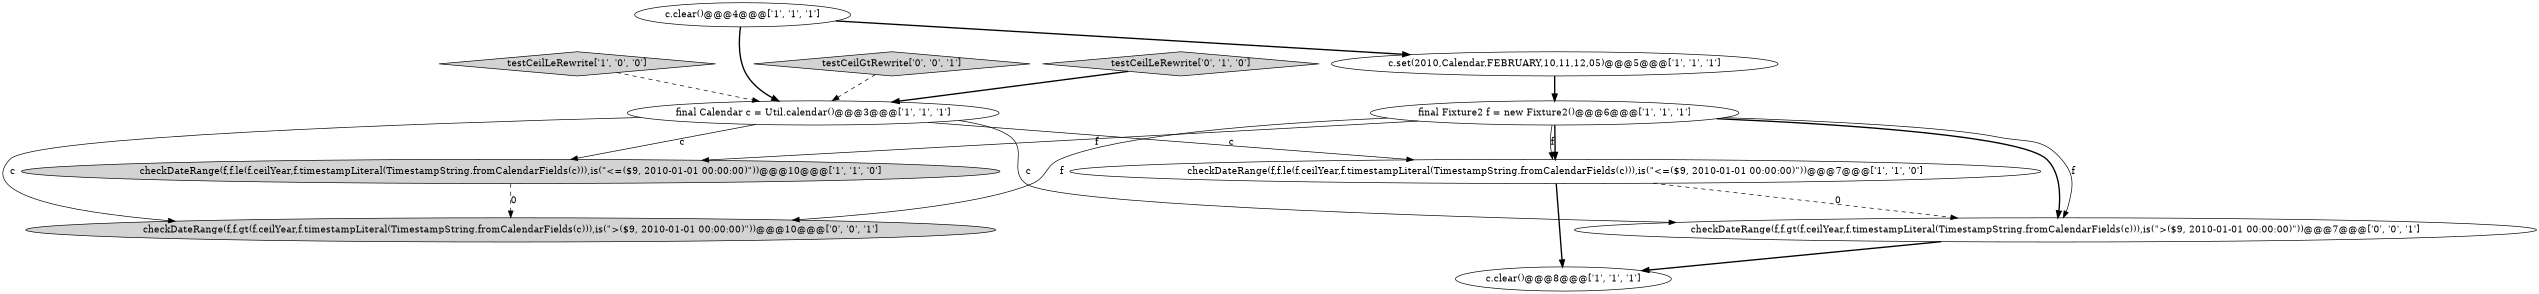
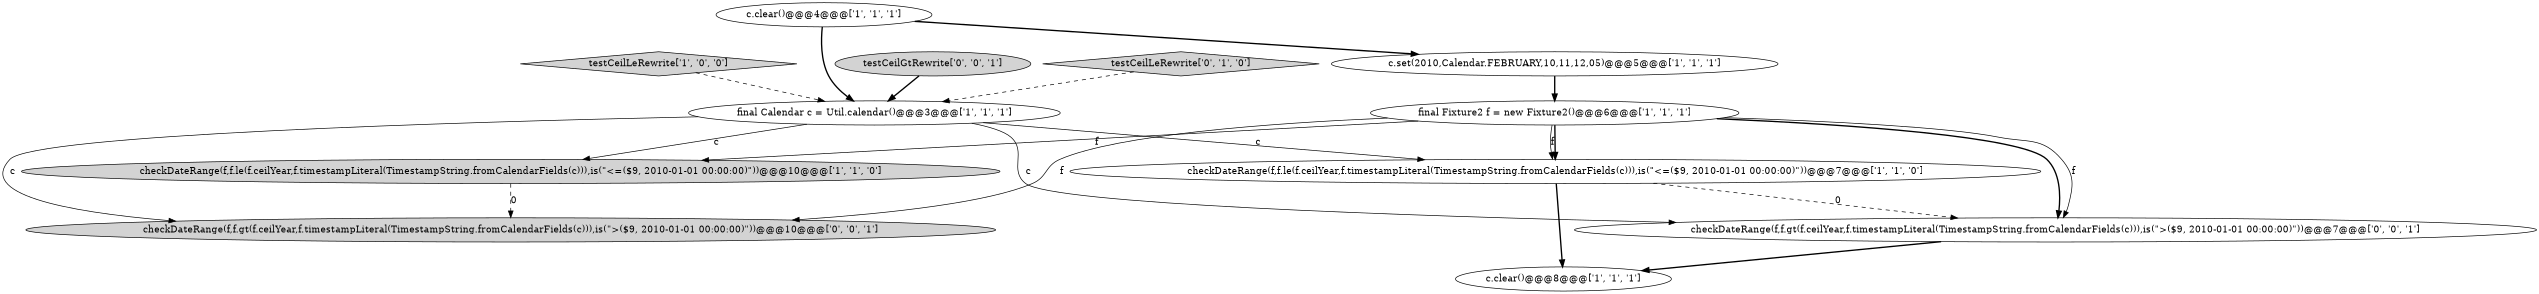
(892, 64) -> (933, 64)
(857, 86) -> (906, 86)
(1014, 86) -> (1041, 86)
